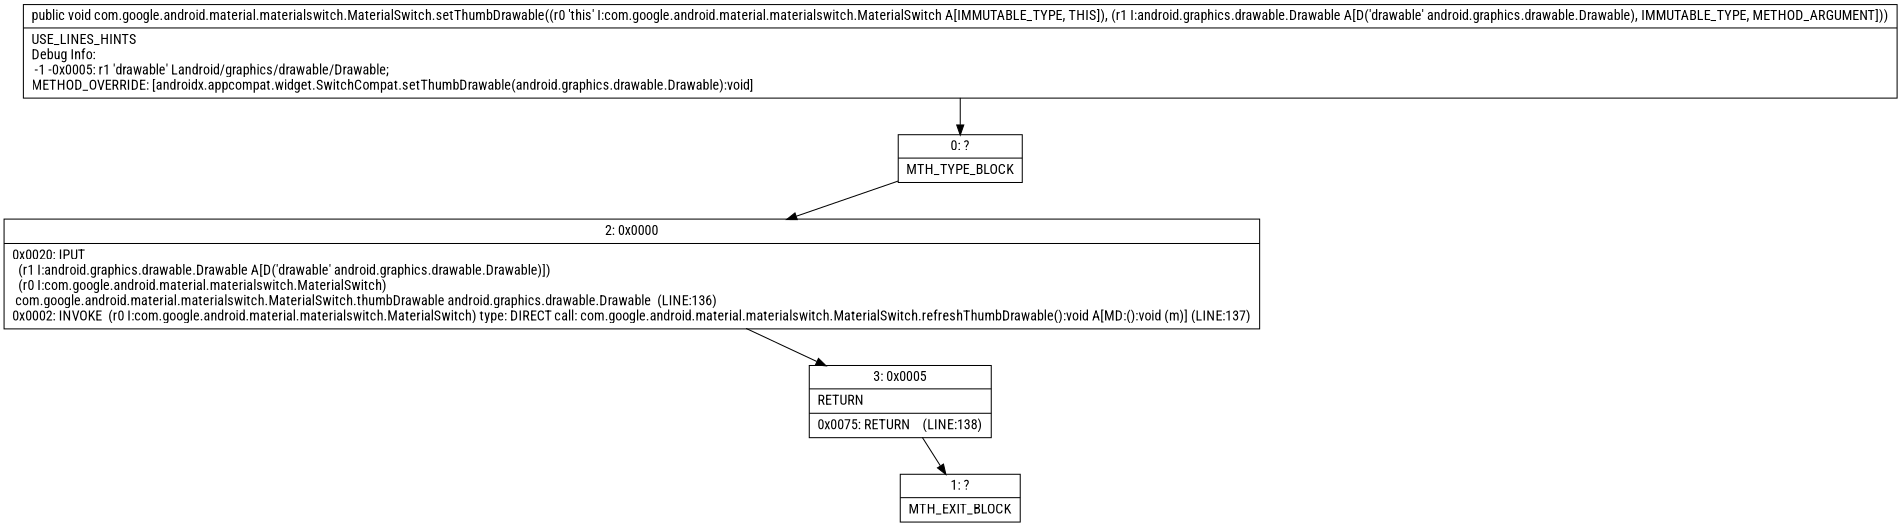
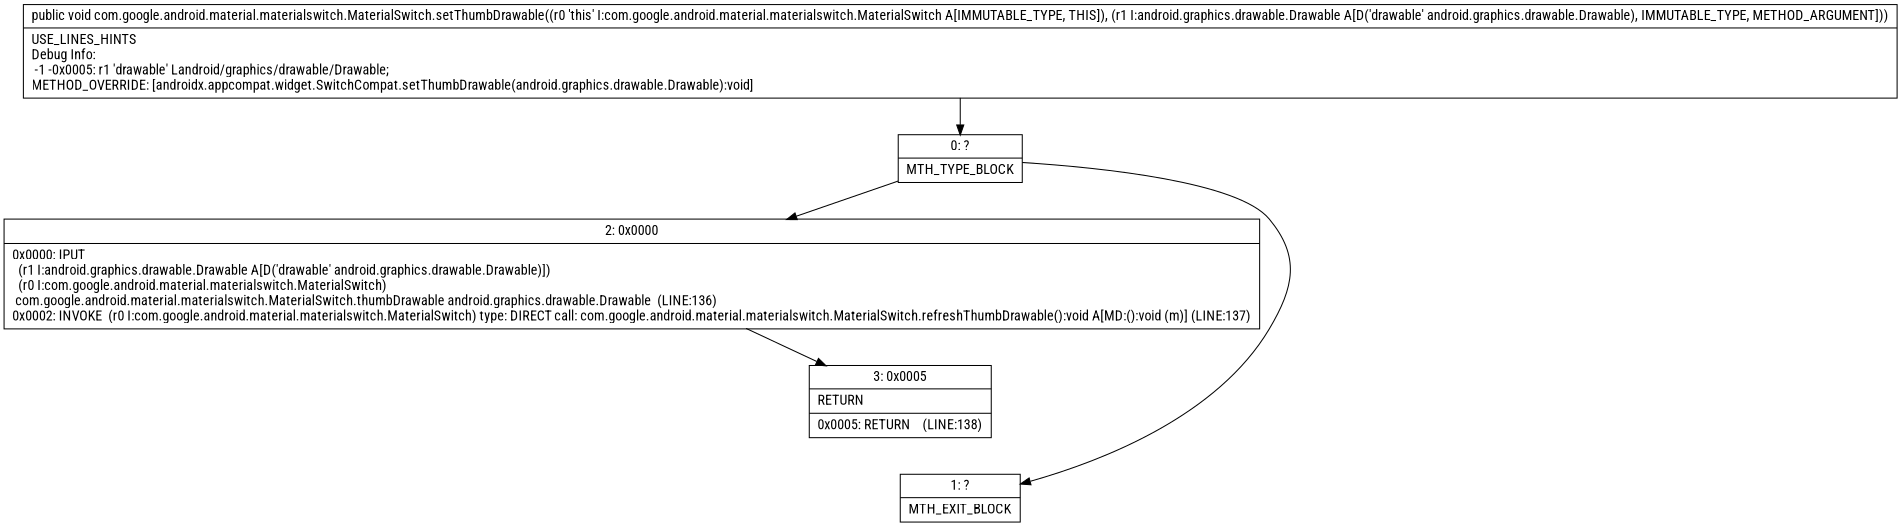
(52, 255) -> (52, 255)
(900, 425) -> (900, 425)
(931, 452) -> (1287, 289)
